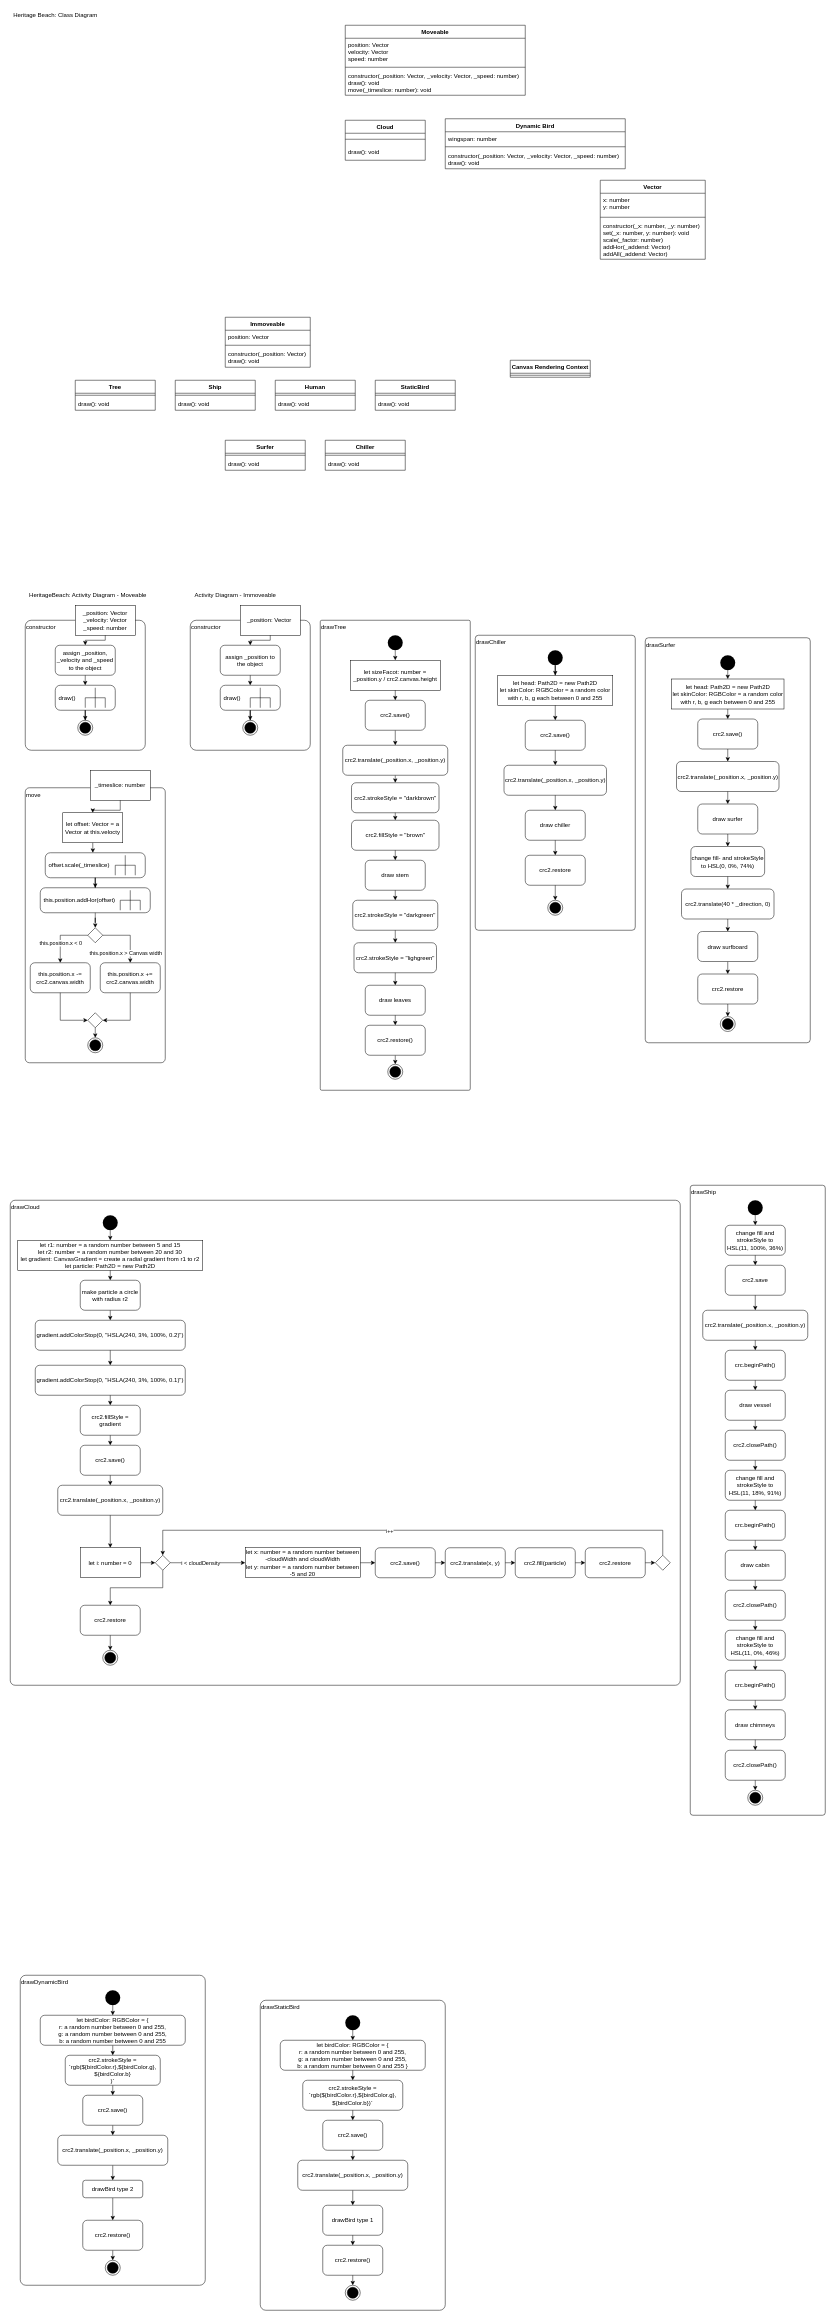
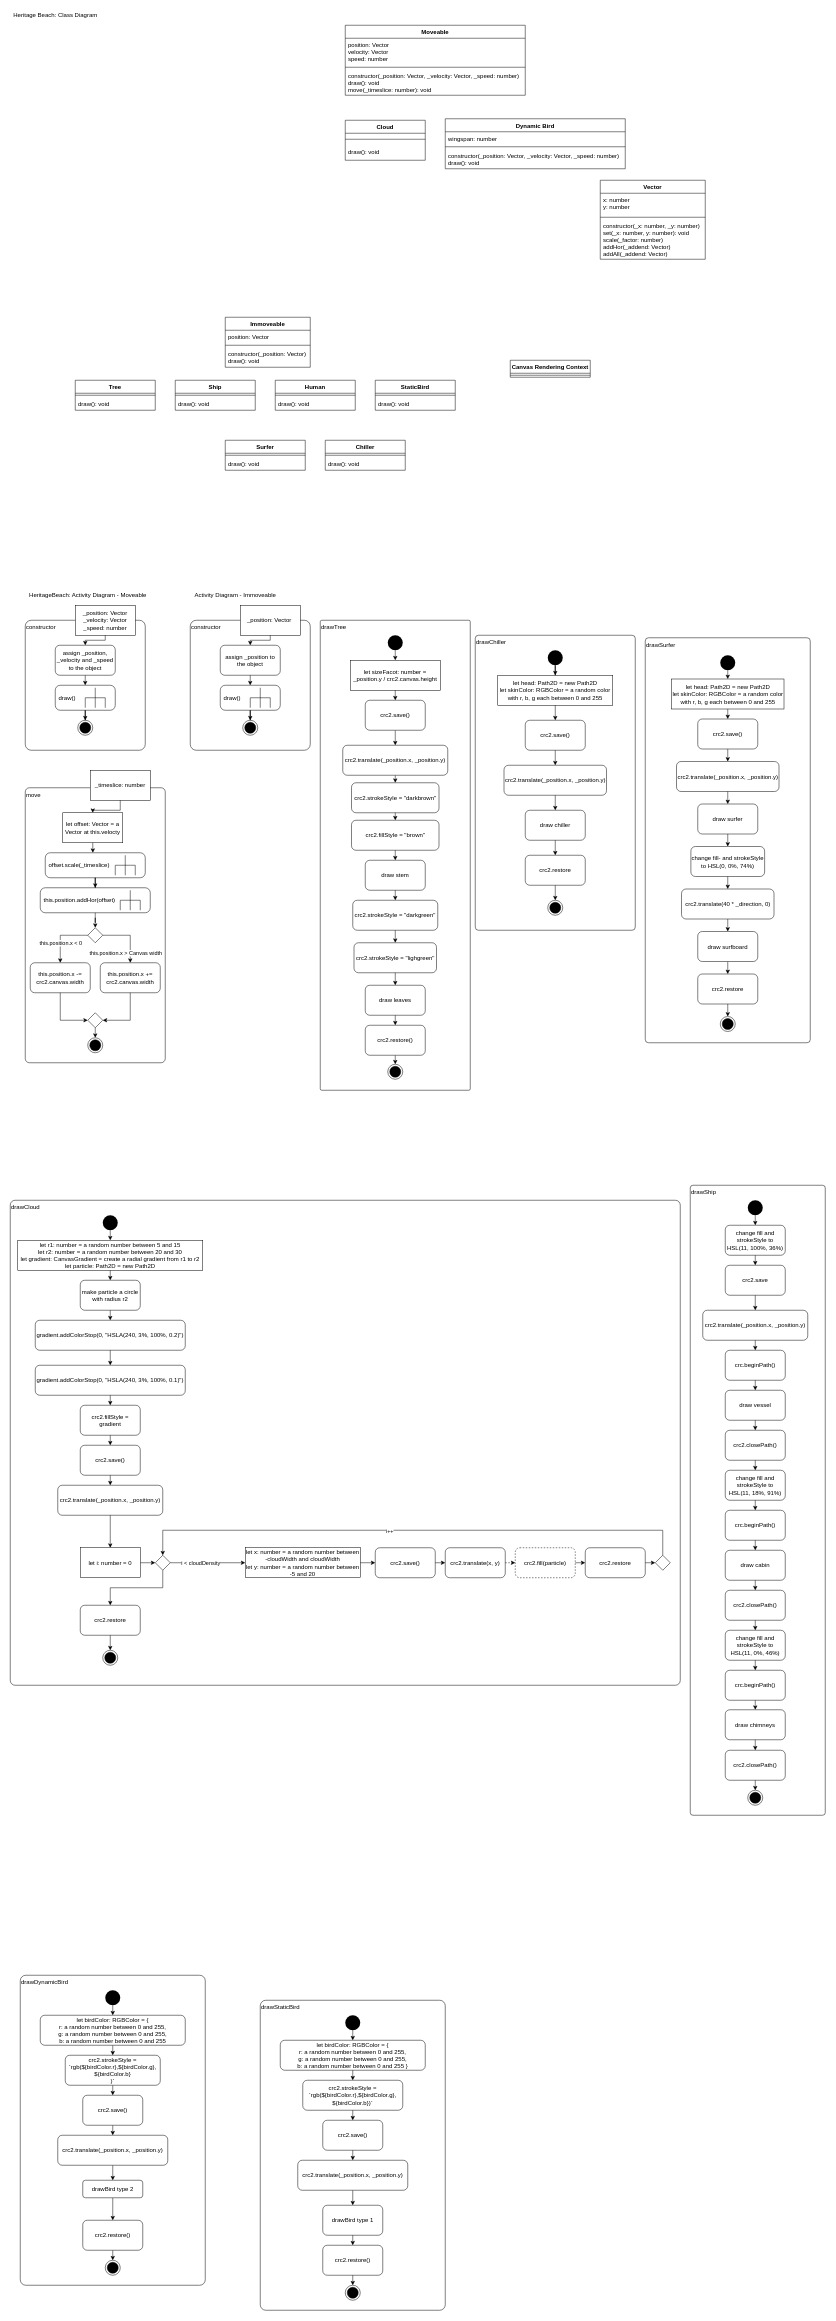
(509, 1563) -> (509, 1563)
(545, 1563) -> (545, 1563)
